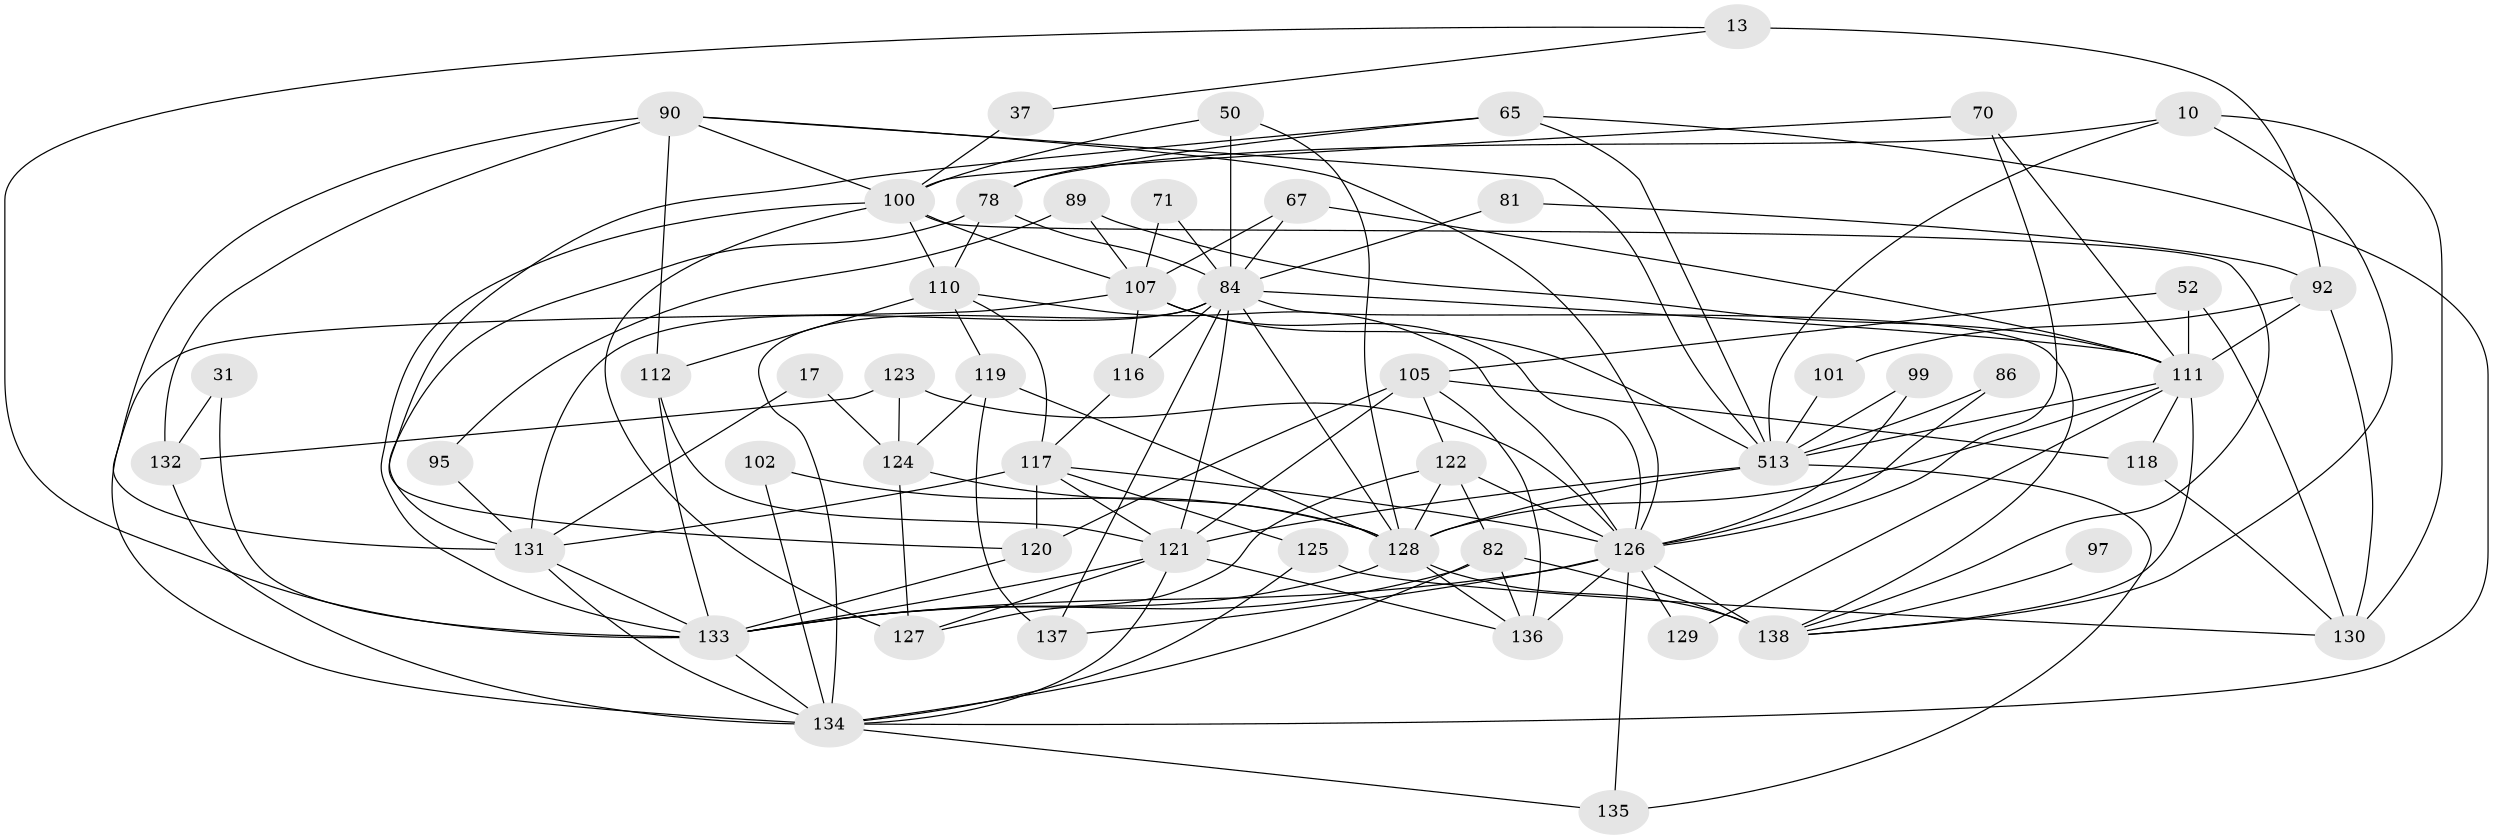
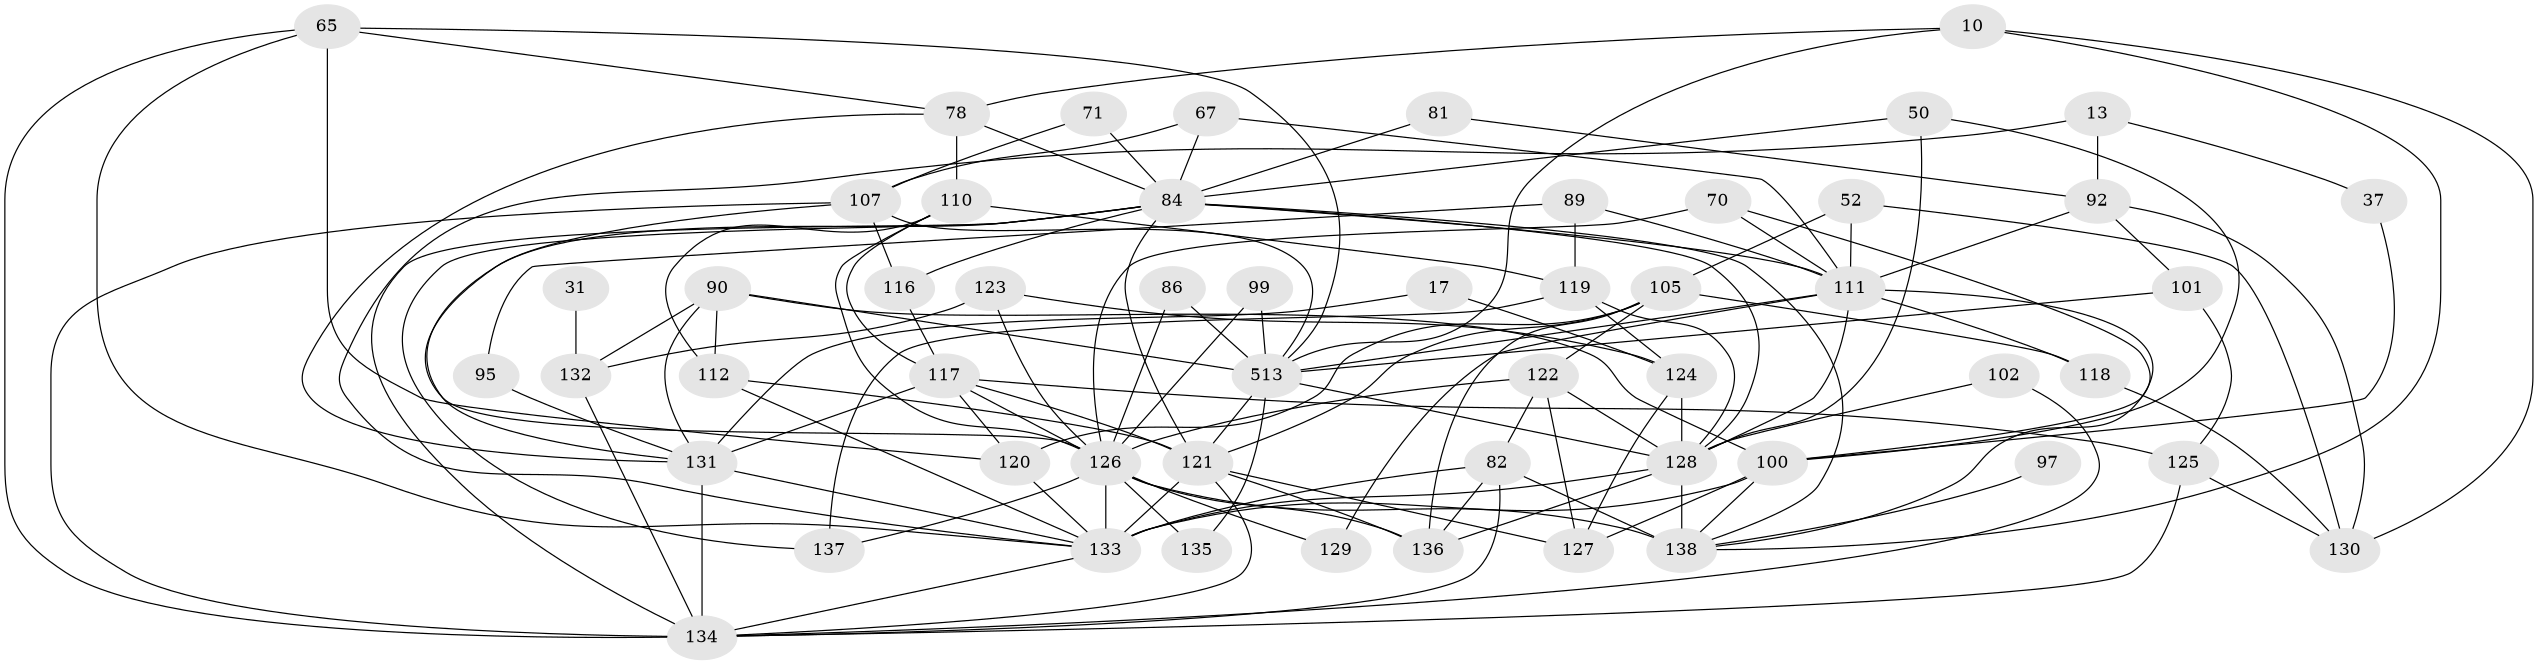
(1278, 167) -> none
(922, 245) -> none
(1018, 249) -> none
(1116, 254) -> (1575, 245)
none -> (2231, 377)
(275, 579) -> (359, 476)
(1222, 769) -> none
